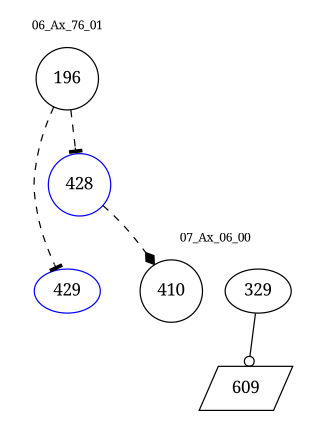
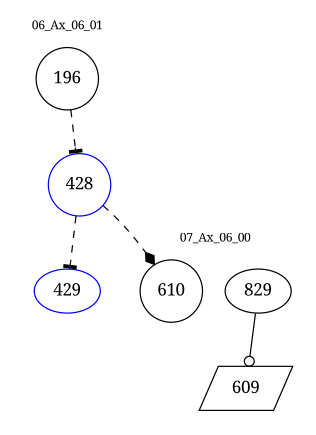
(67, 26) -> (67, 26)
(34, 186) -> (73, 239)
(171, 291) -> (171, 291)
(258, 291) -> (258, 291)
